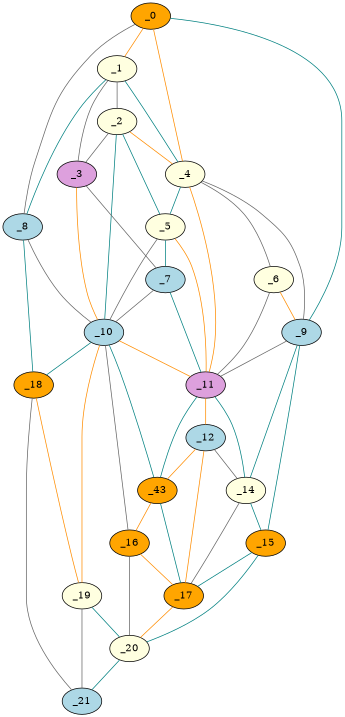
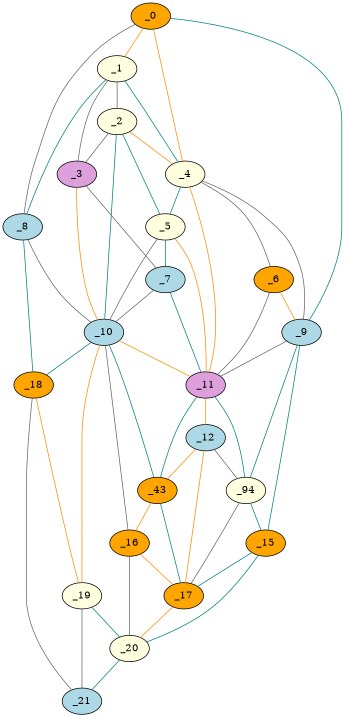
(274, 280) -> (274, 280)
(246, 490) -> (246, 490)
